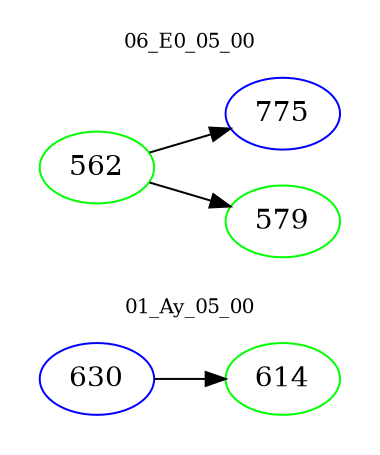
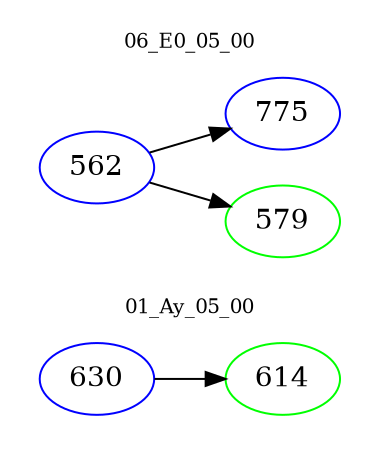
(97, 168) -> (97, 168)
